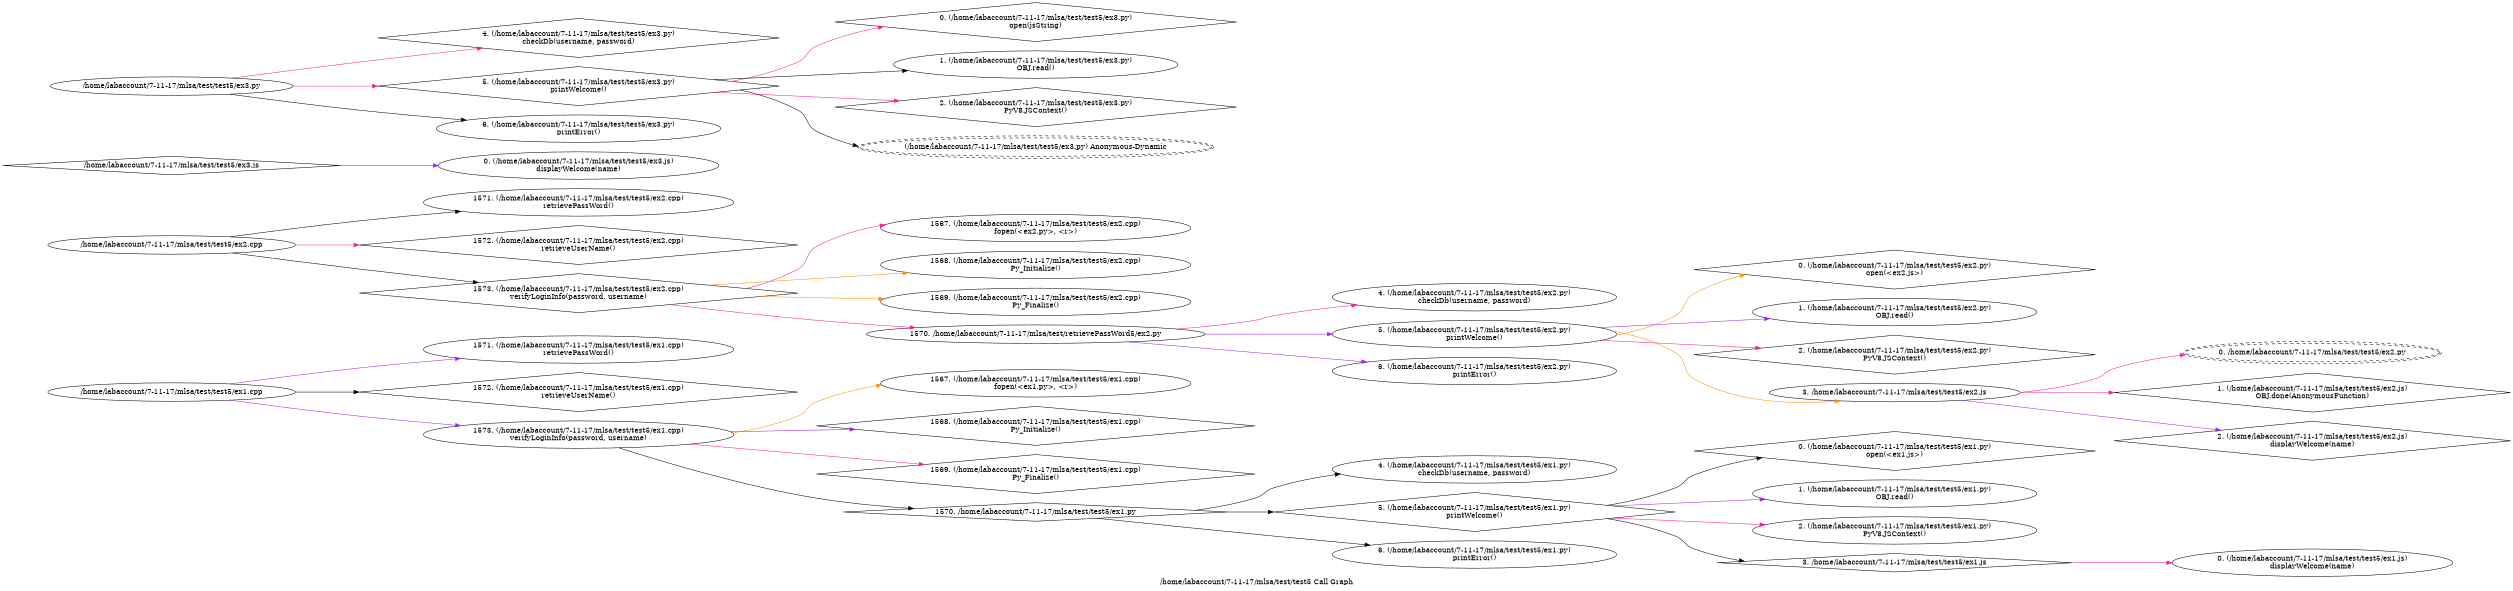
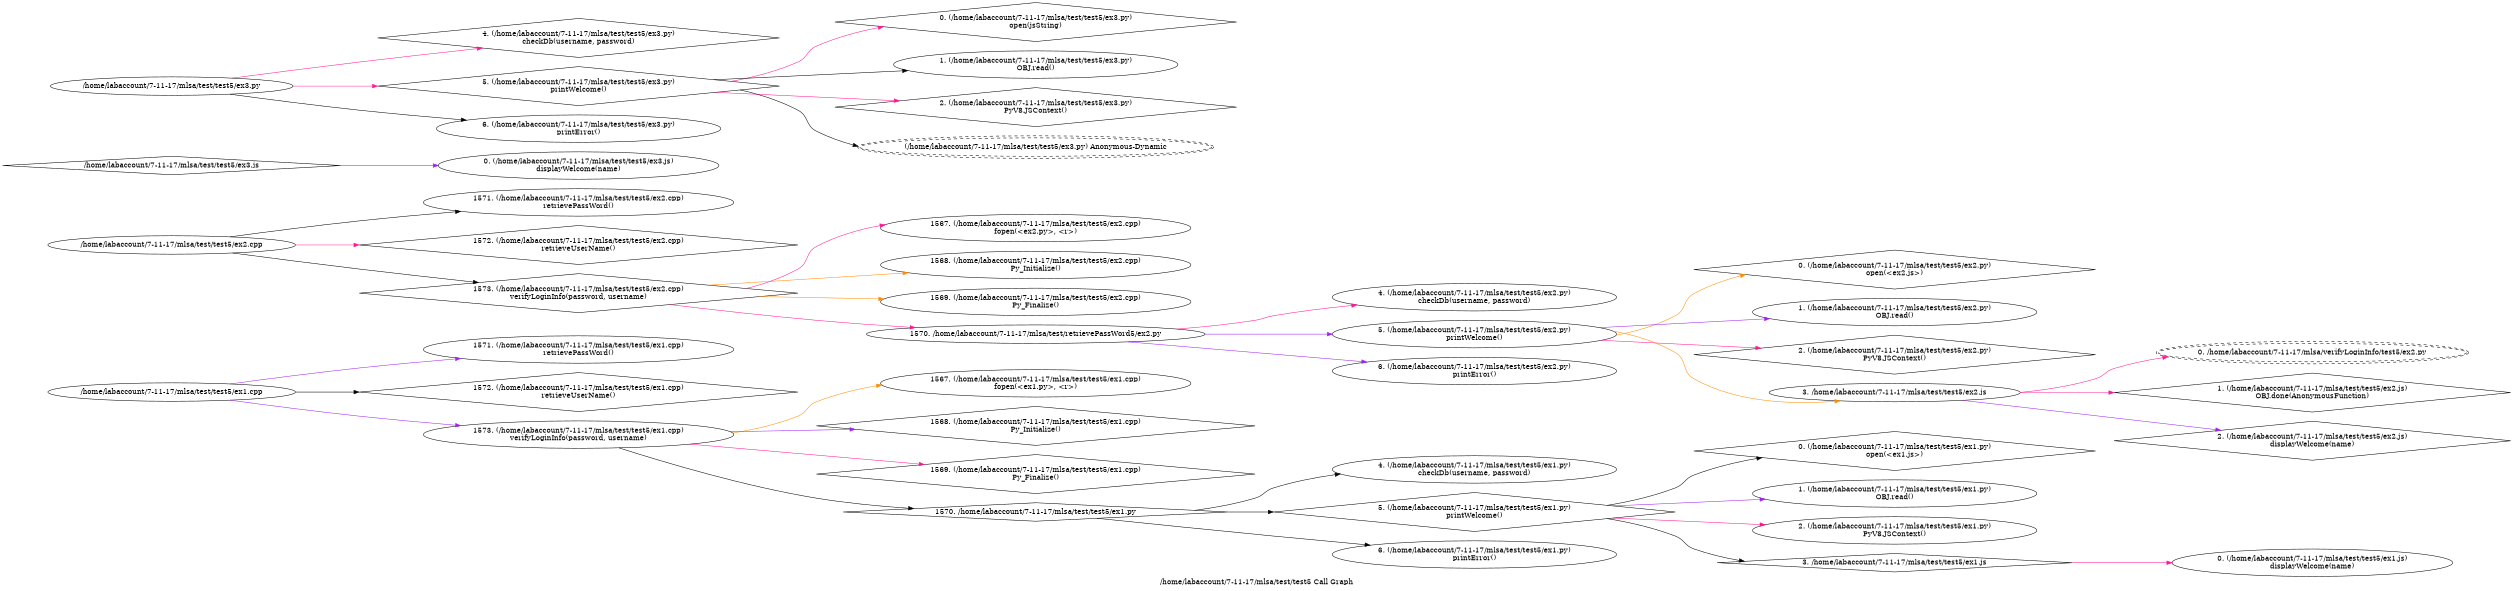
(2312, 353) -> (2312, 353)
